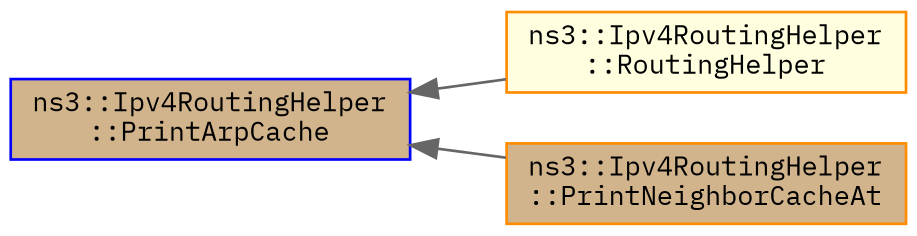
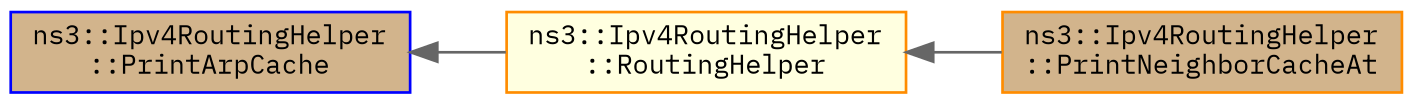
(472, 153) -> (968, 52)
